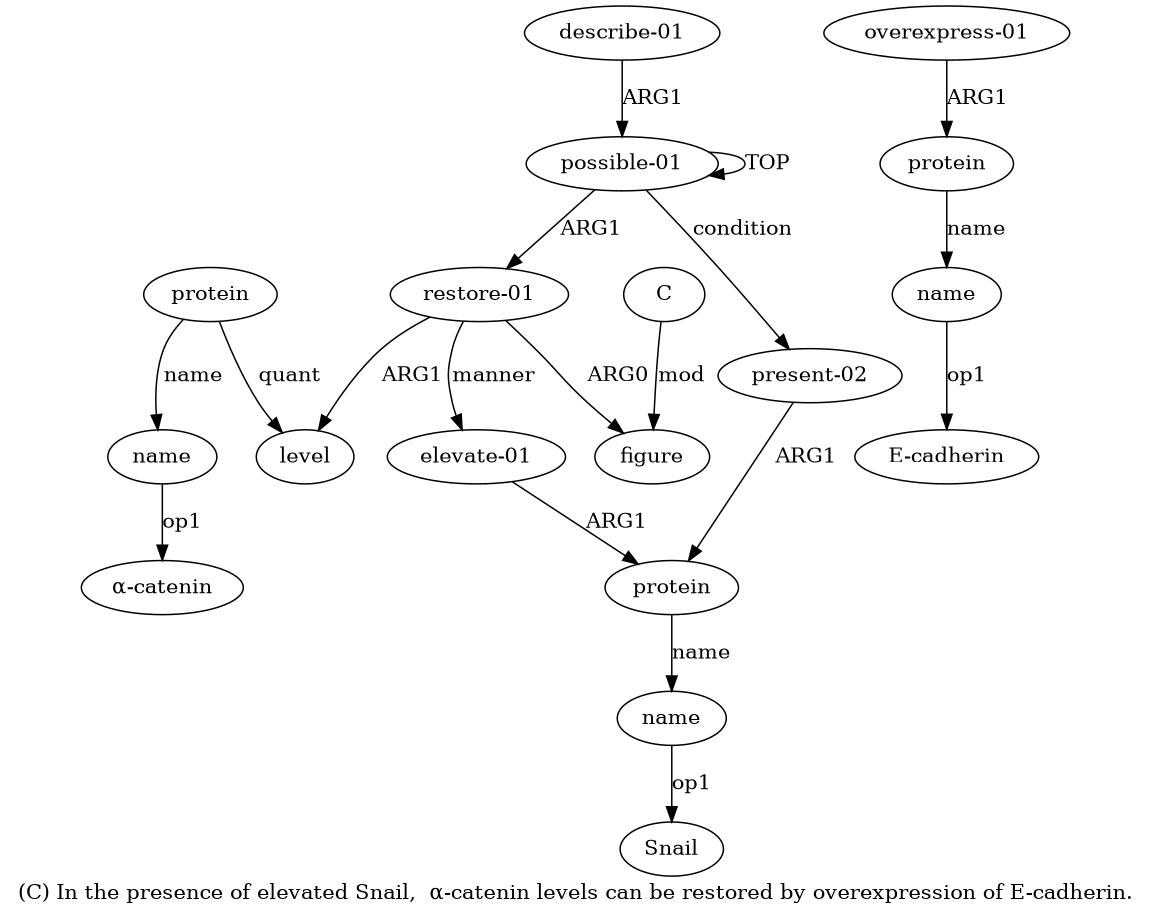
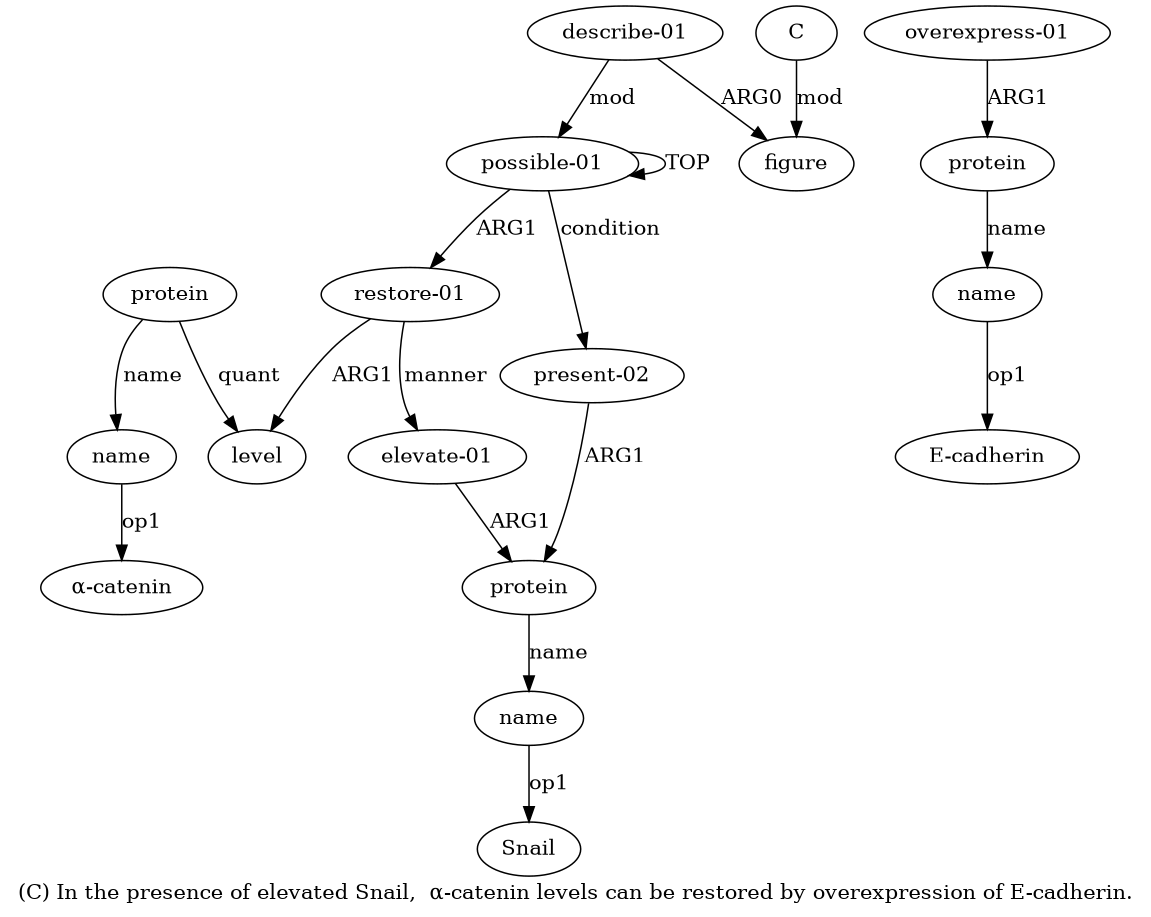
(653, 98) -> (612, 98)
(558, 372) -> (706, 95)
